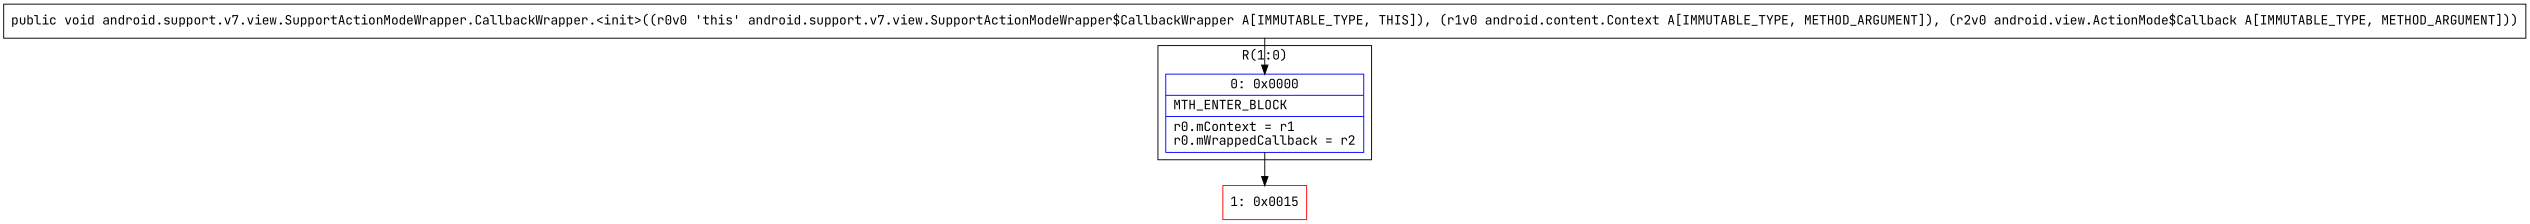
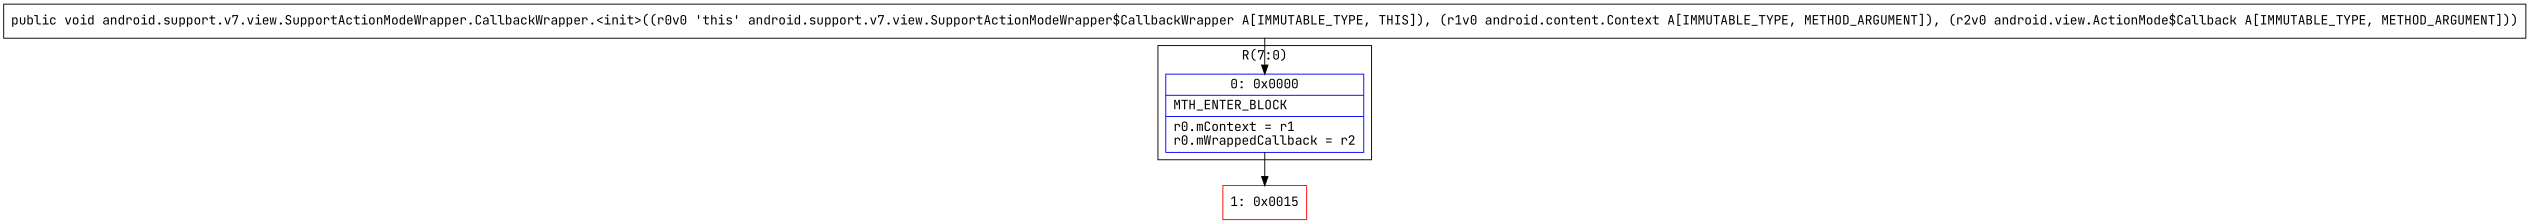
(1265, 56) -> (1265, 56)
